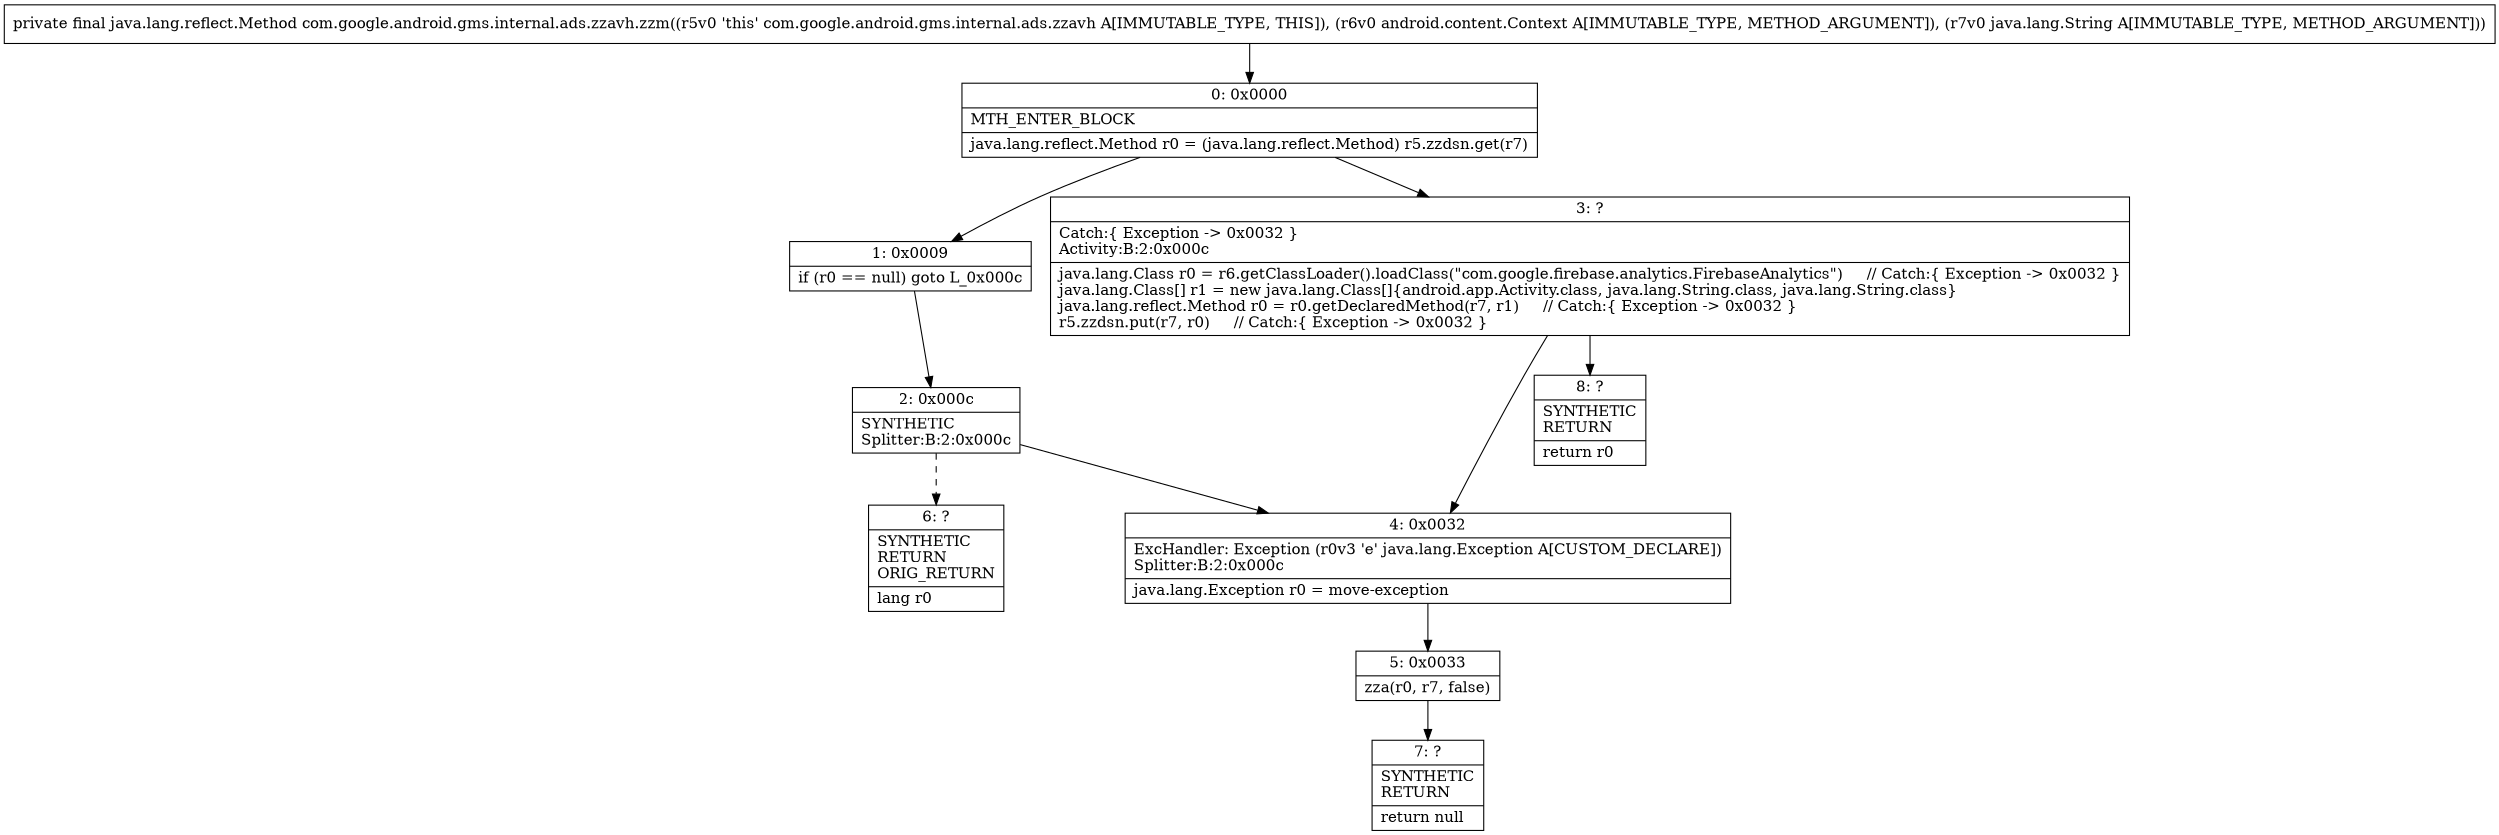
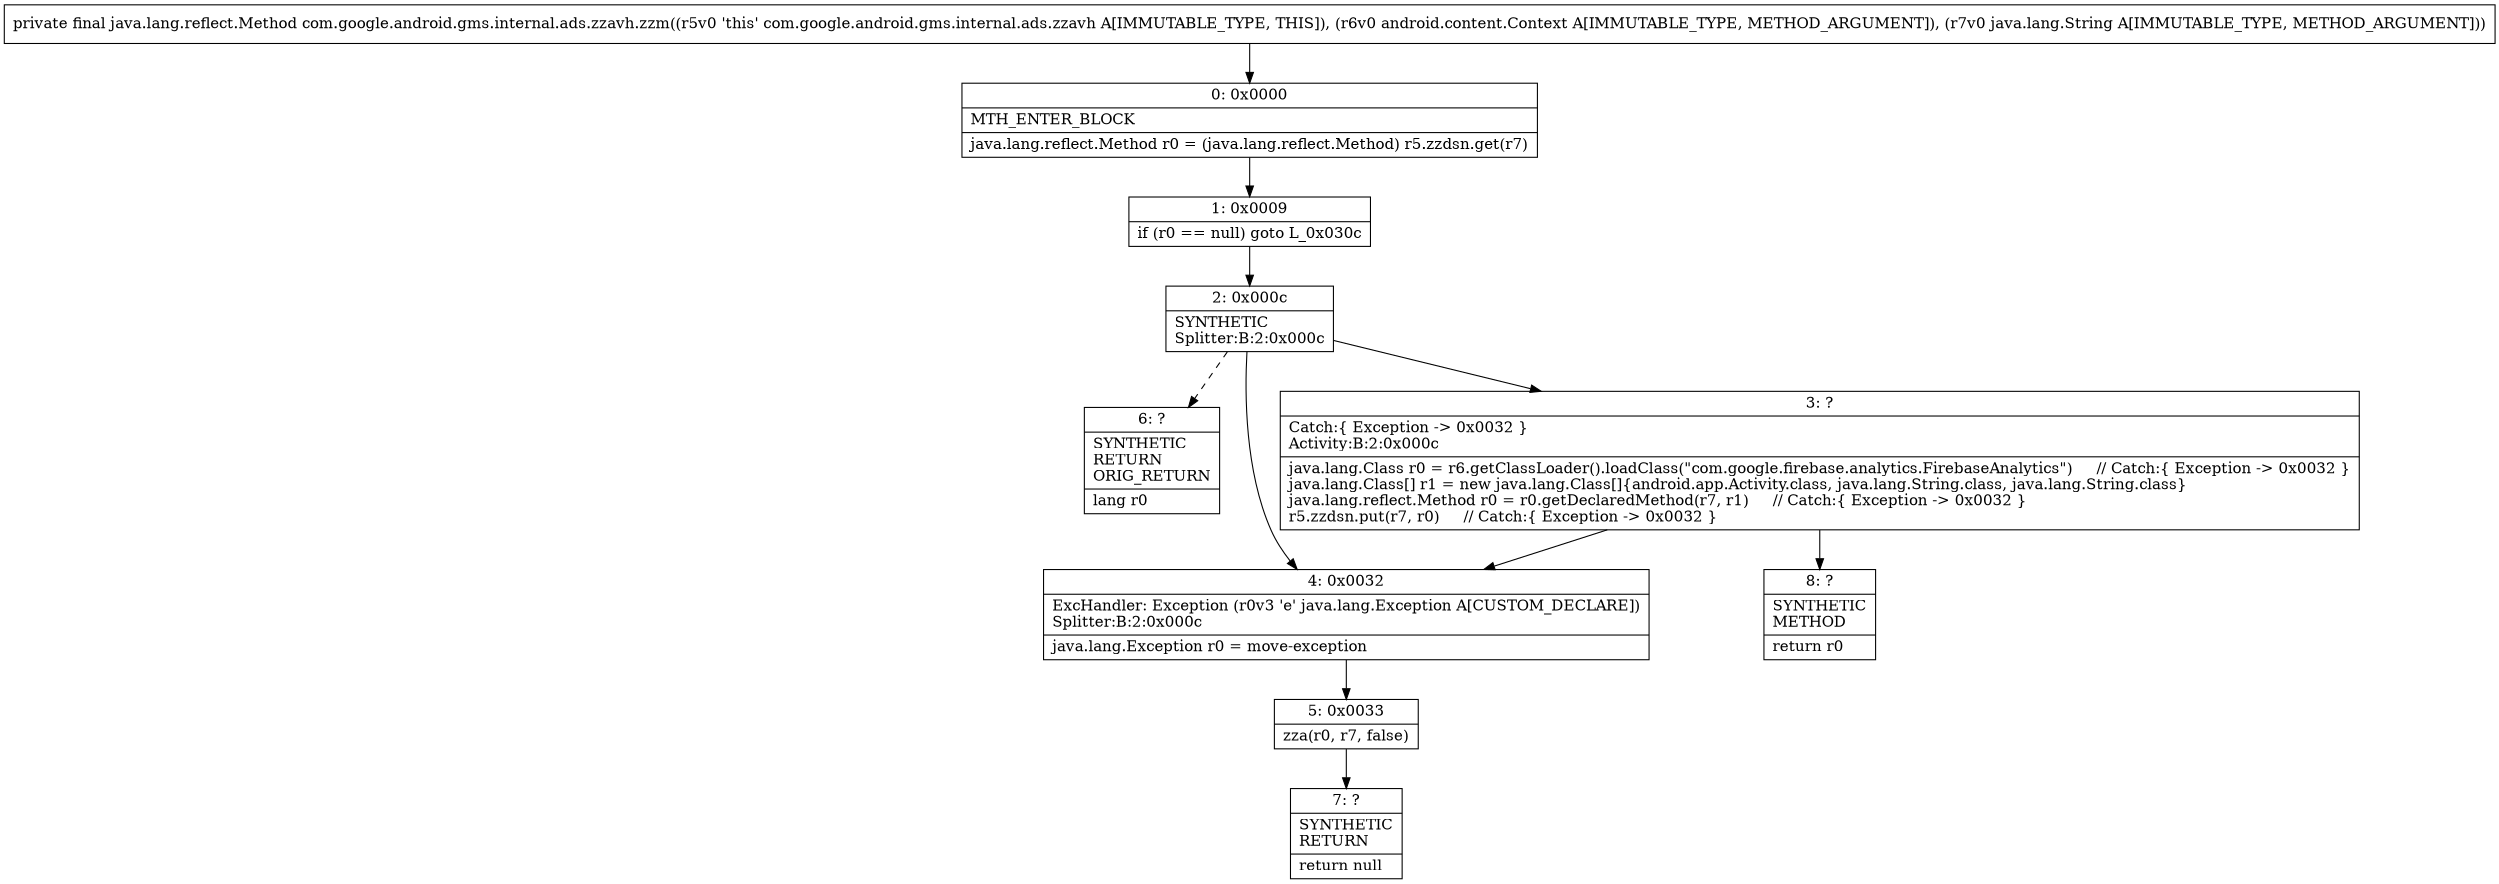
(1377, 175) -> (1432, 365)
(910, 278) -> (1250, 234)
(1578, 428) -> (1810, 622)
